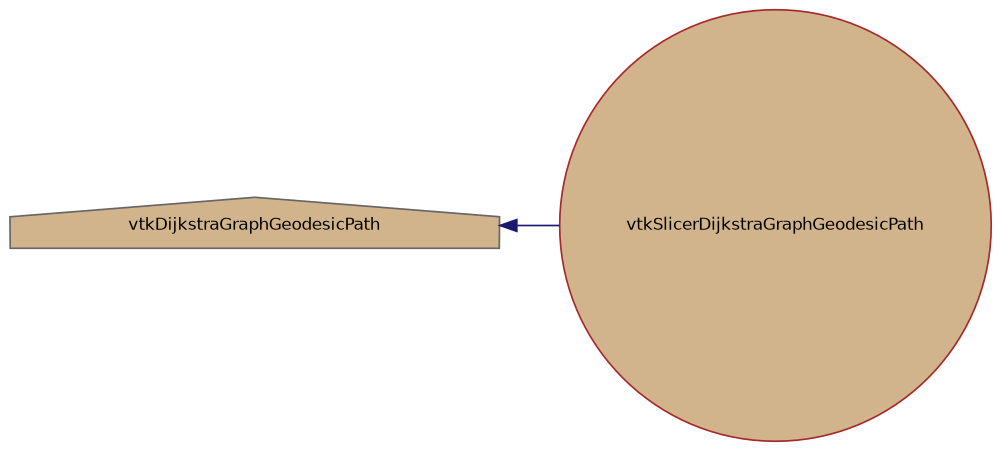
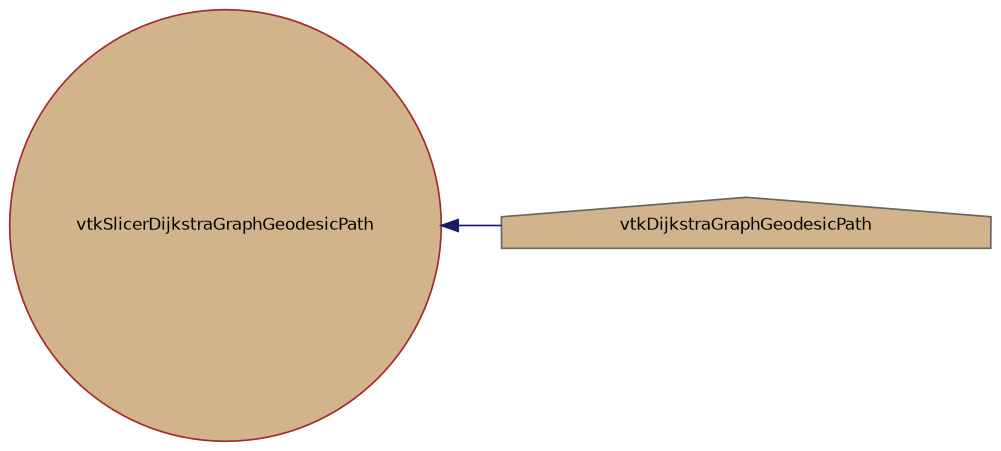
(538, 226) -> (480, 226)
